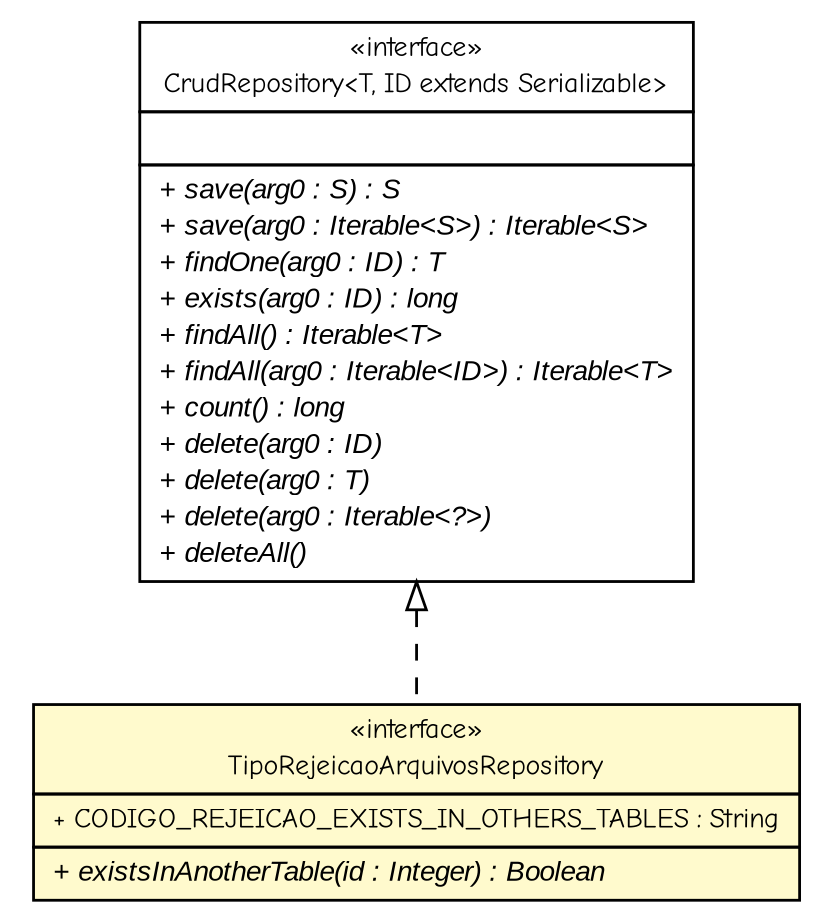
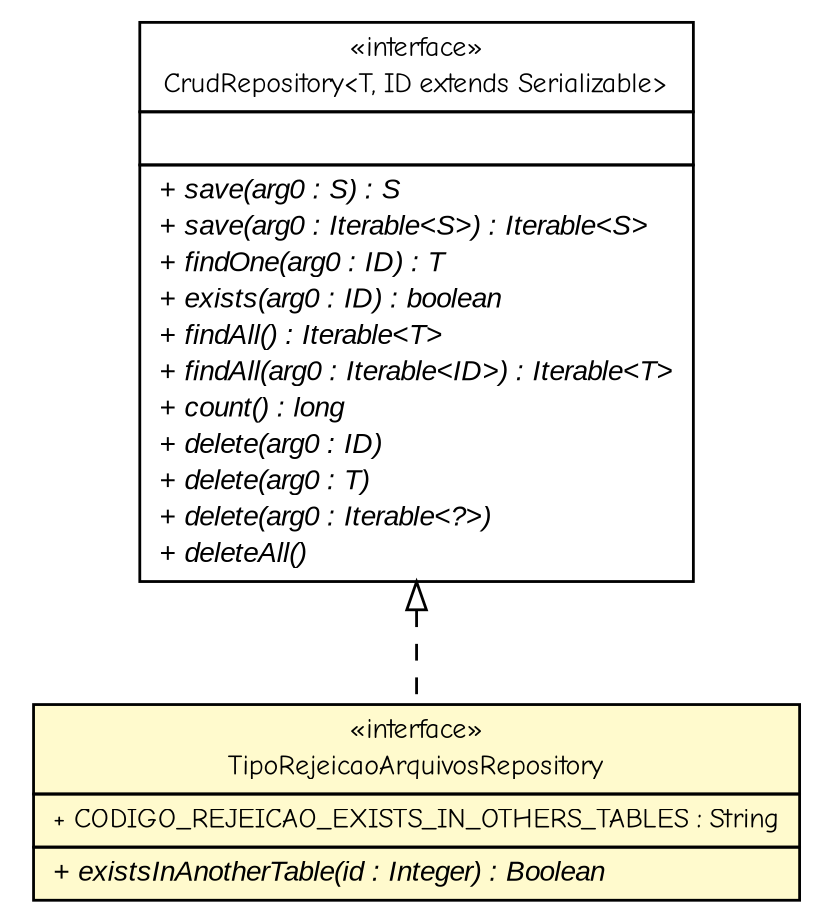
(309, 299) -> (331, 299)
